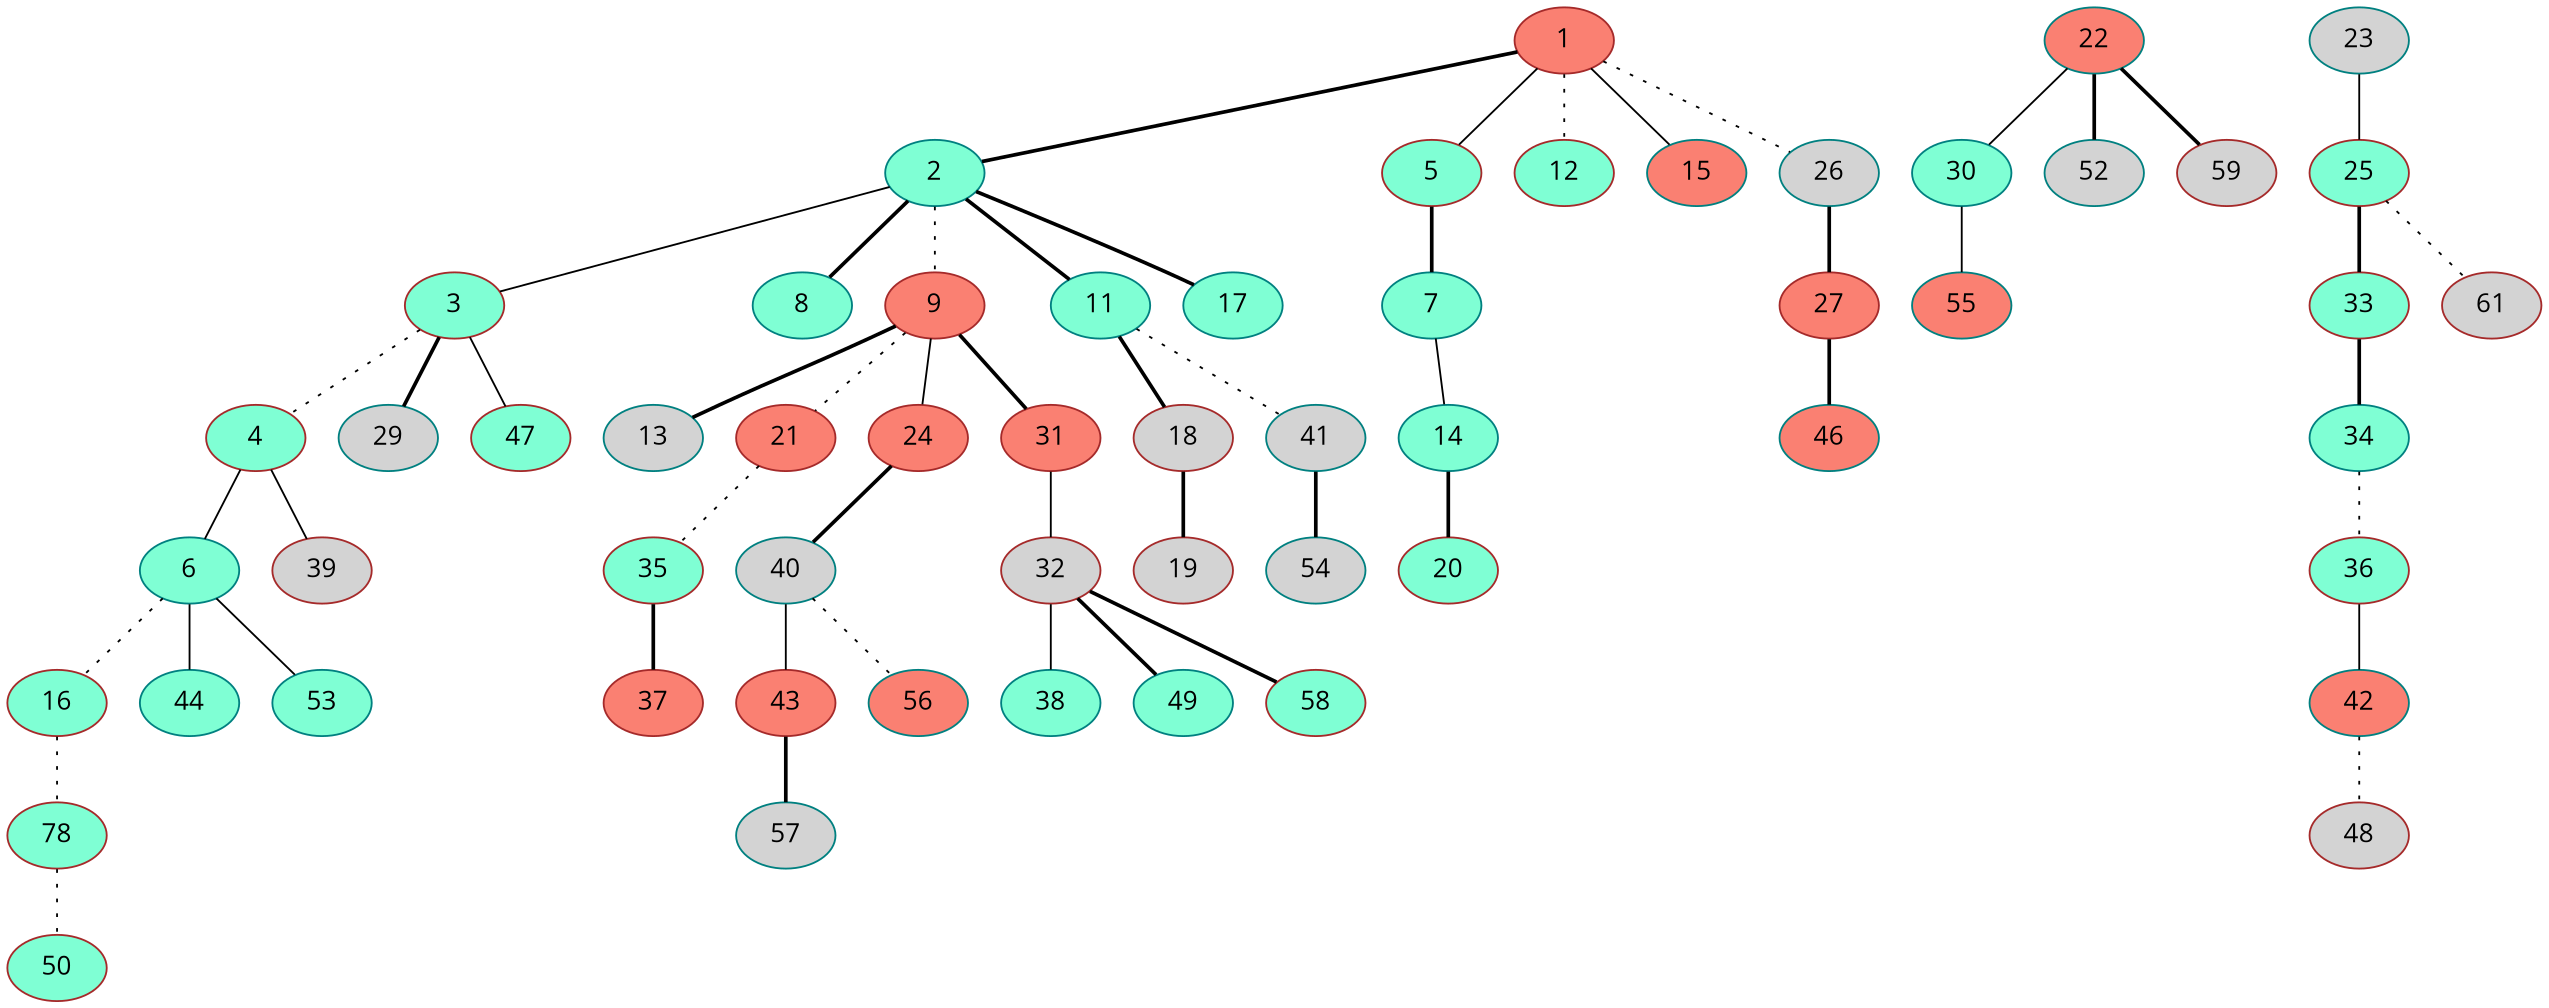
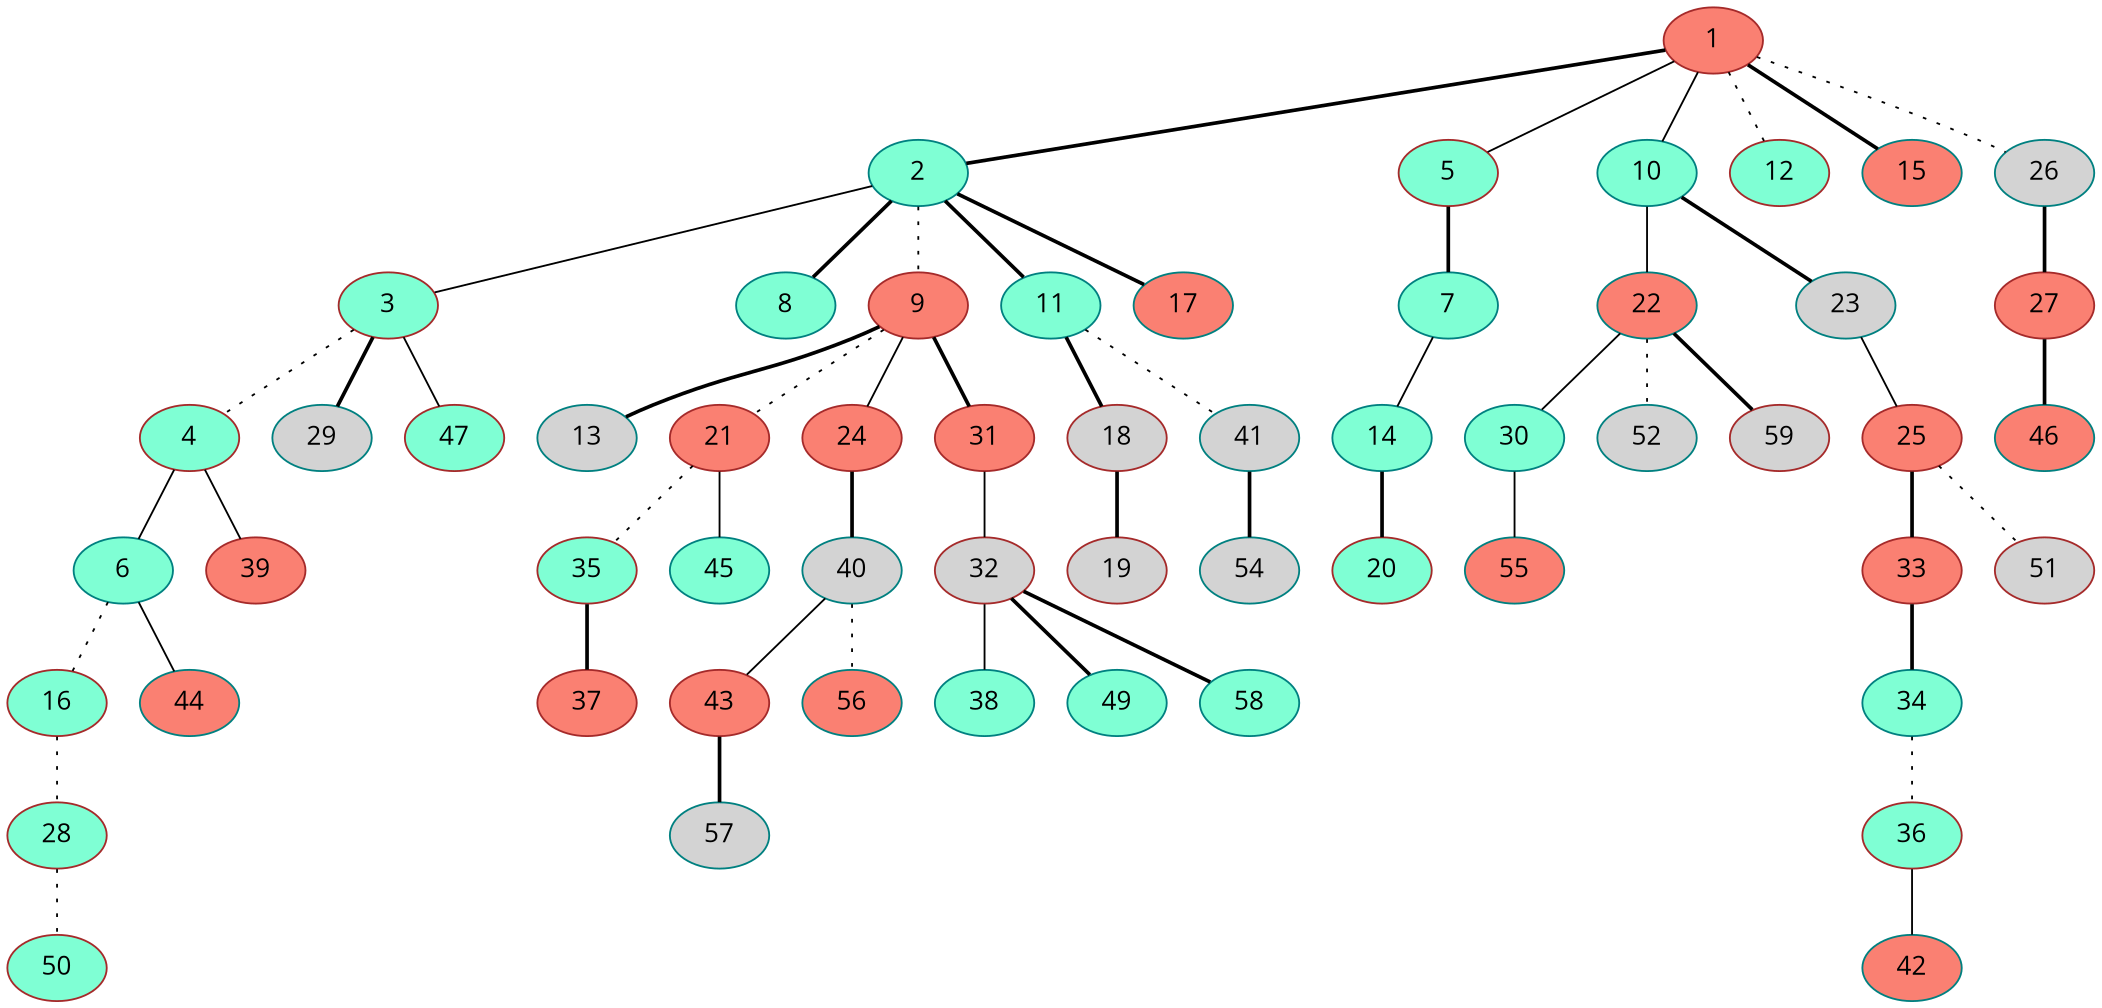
(1630, 107) -> (1813, 107)
(2094, 107) -> (1647, 372)
none -> (1647, 173)
(2359, 173) -> (1912, 438)
(1233, 305) -> (1183, 305)
(2359, 305) -> (1912, 570)
(2492, 305) -> (2045, 570)
(322, 570) -> (256, 570)
none -> (720, 570)
(190, 703) -> (190, 703)
(322, 703) -> none
(1316, 703) -> (1250, 703)
(57, 835) -> (57, 835)
(2359, 835) -> none
